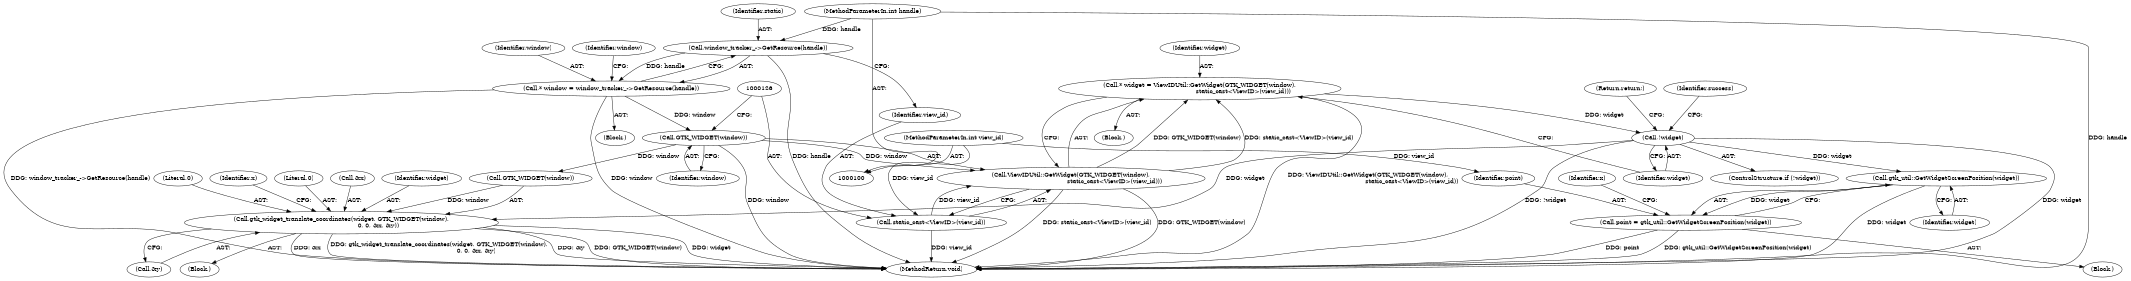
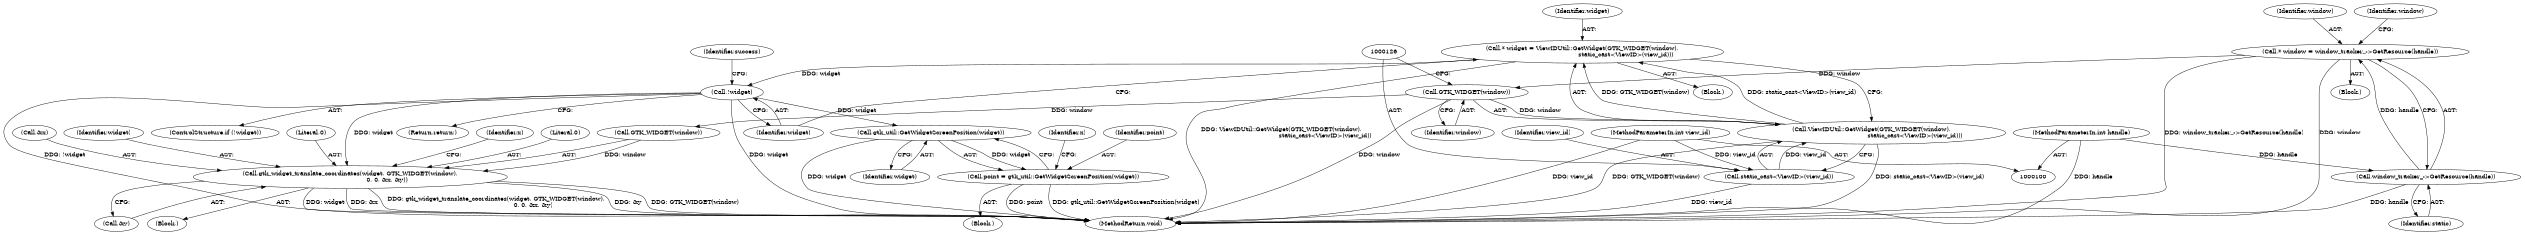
(877, 70) -> (2412, 198)
(1640, 112) -> (579, 106)
(1239, 151) -> (1413, 200)
